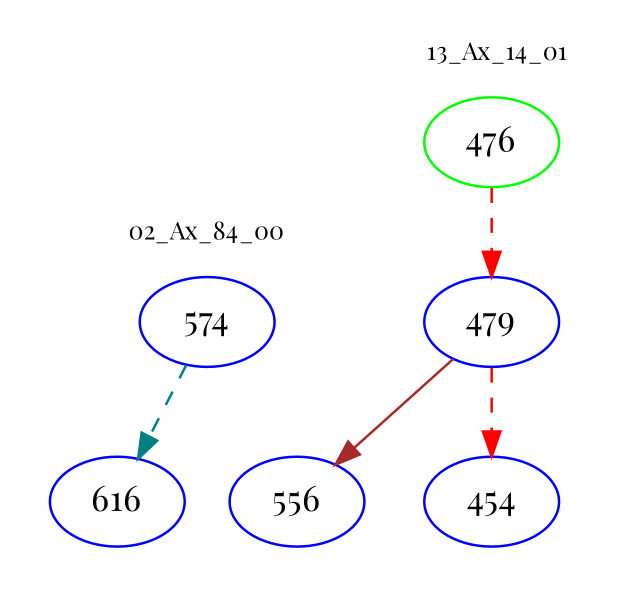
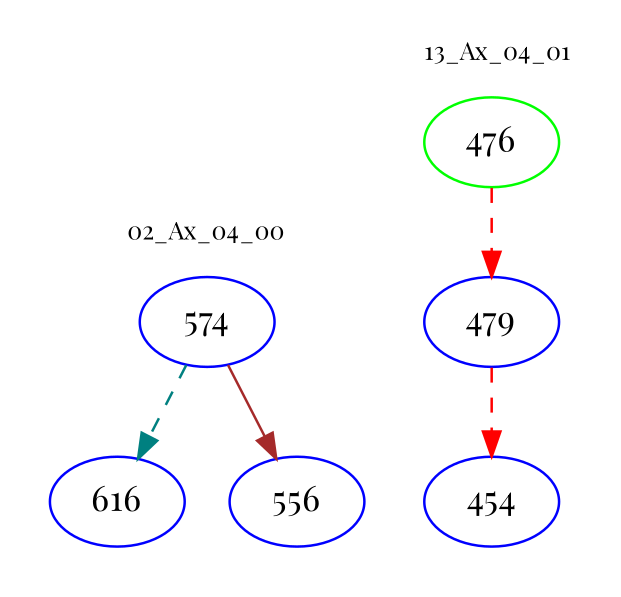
(498, 54) -> (498, 54)
(207, 233) -> (207, 233)
(421, 388) -> (246, 401)
